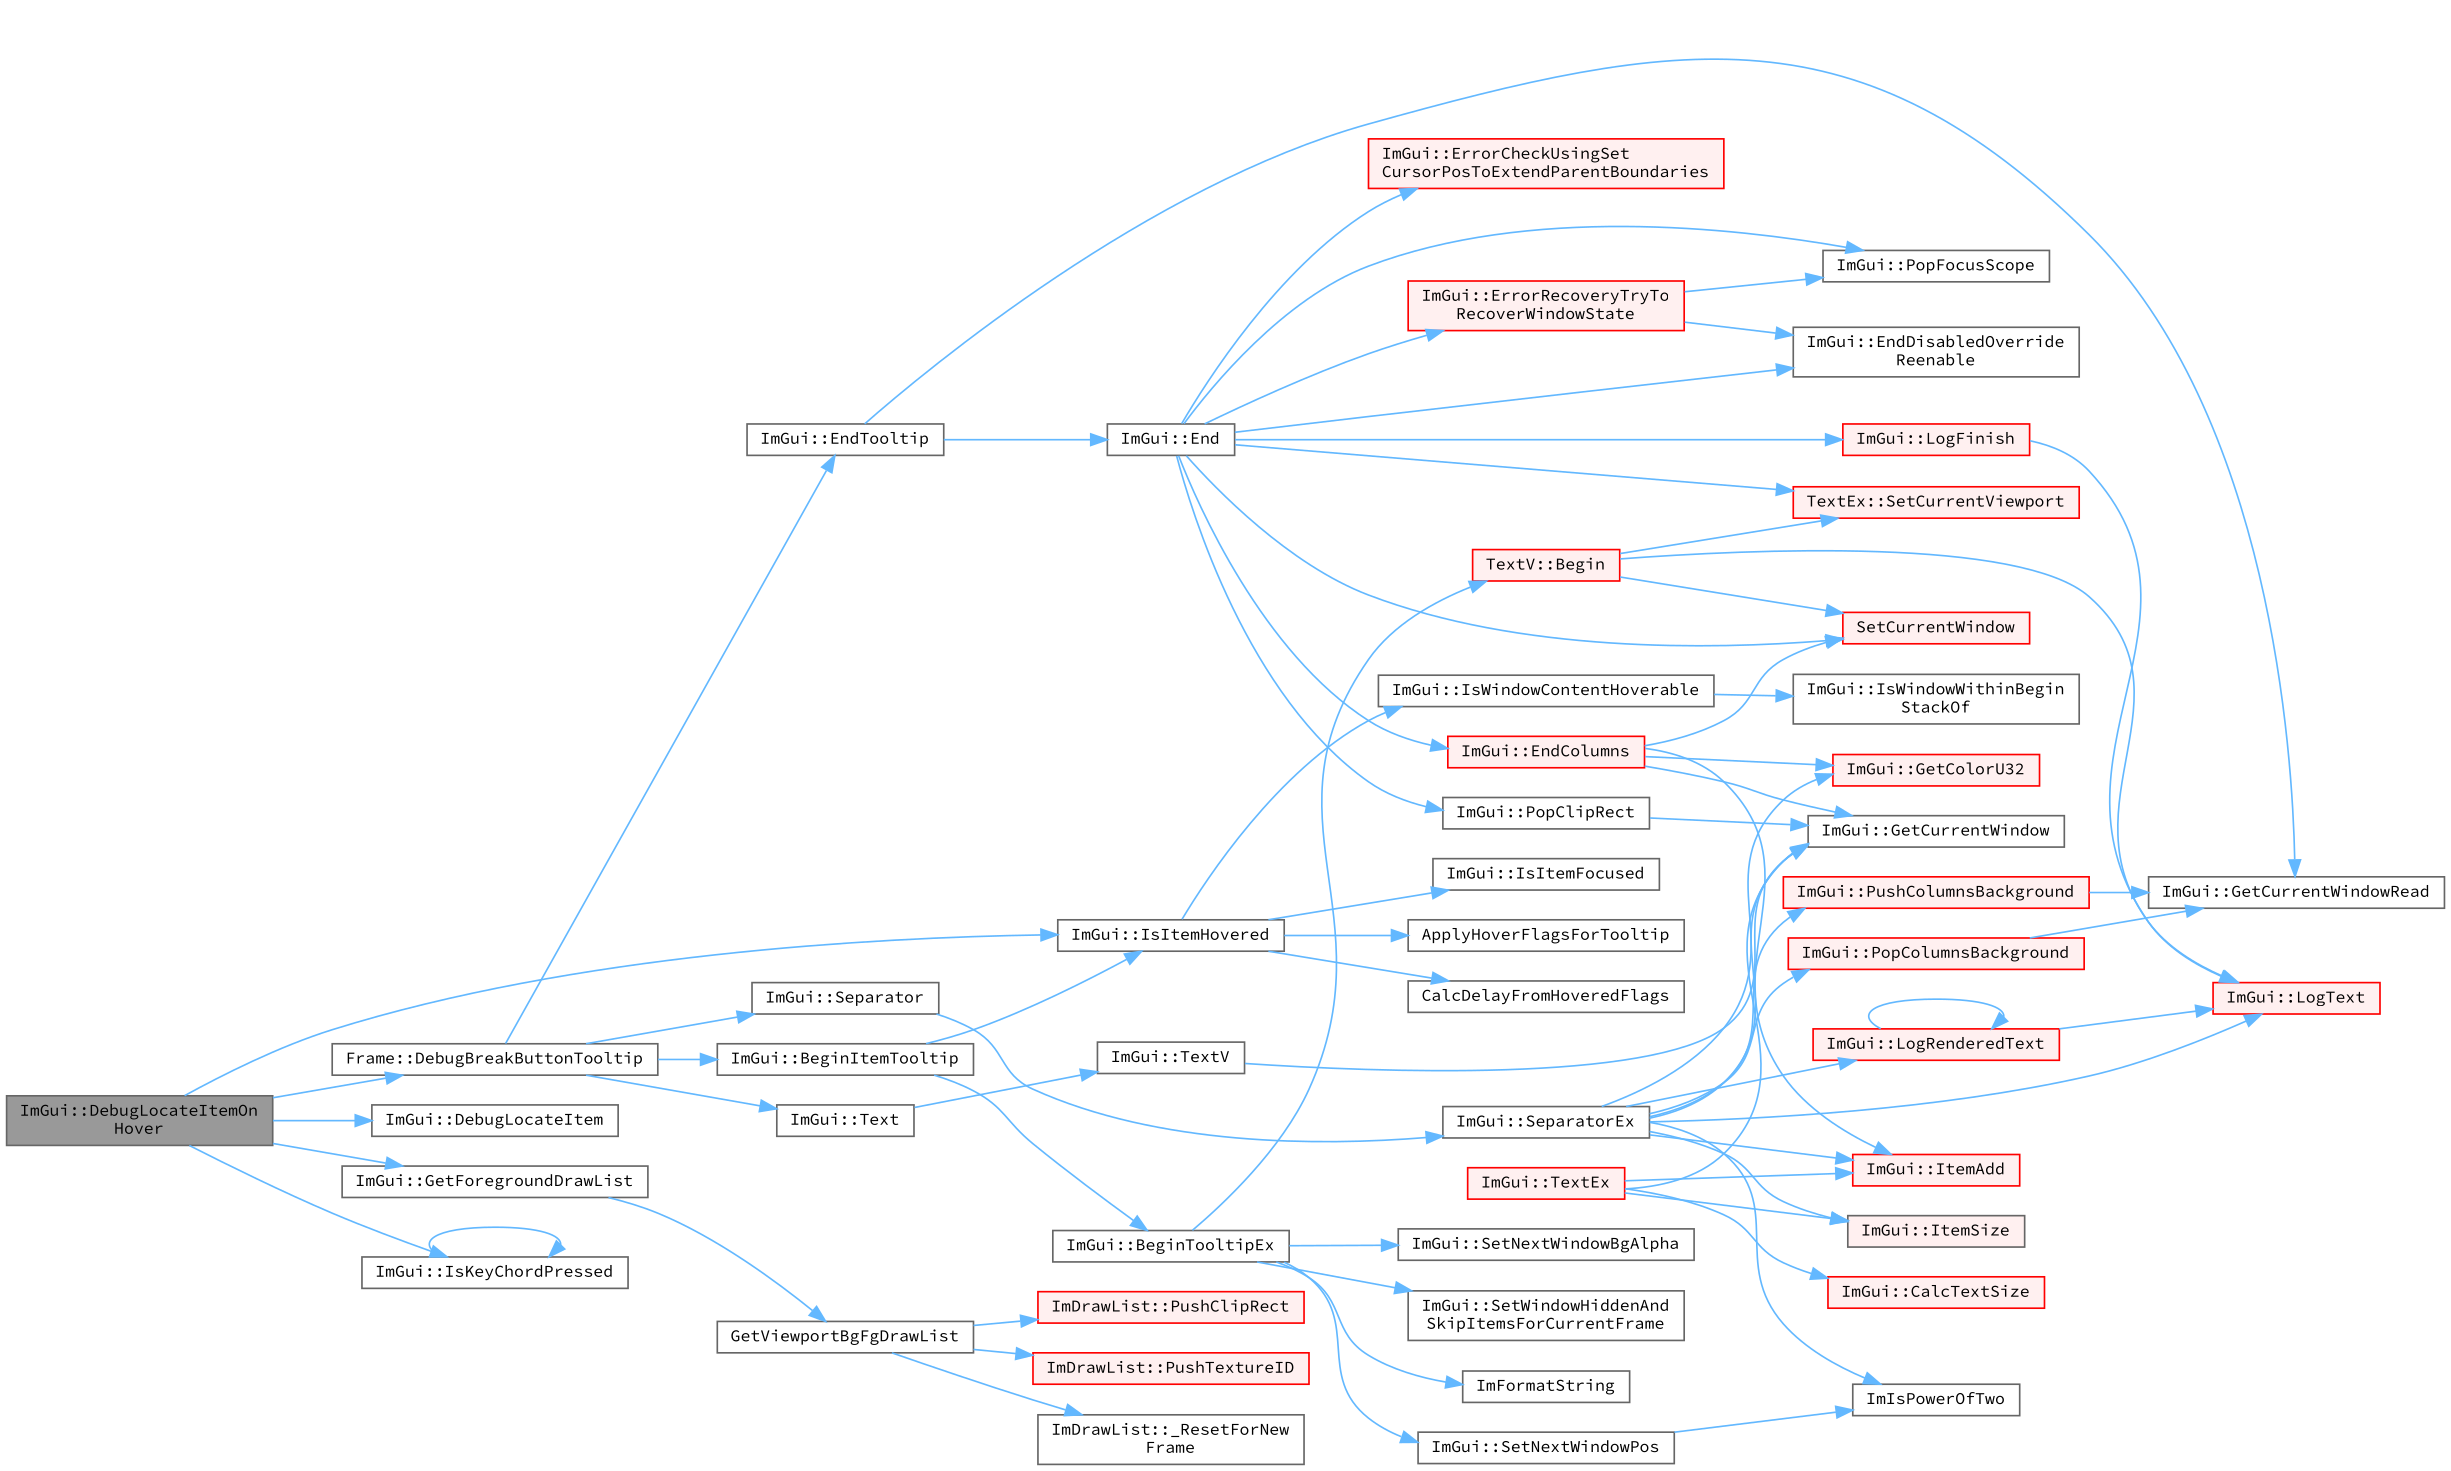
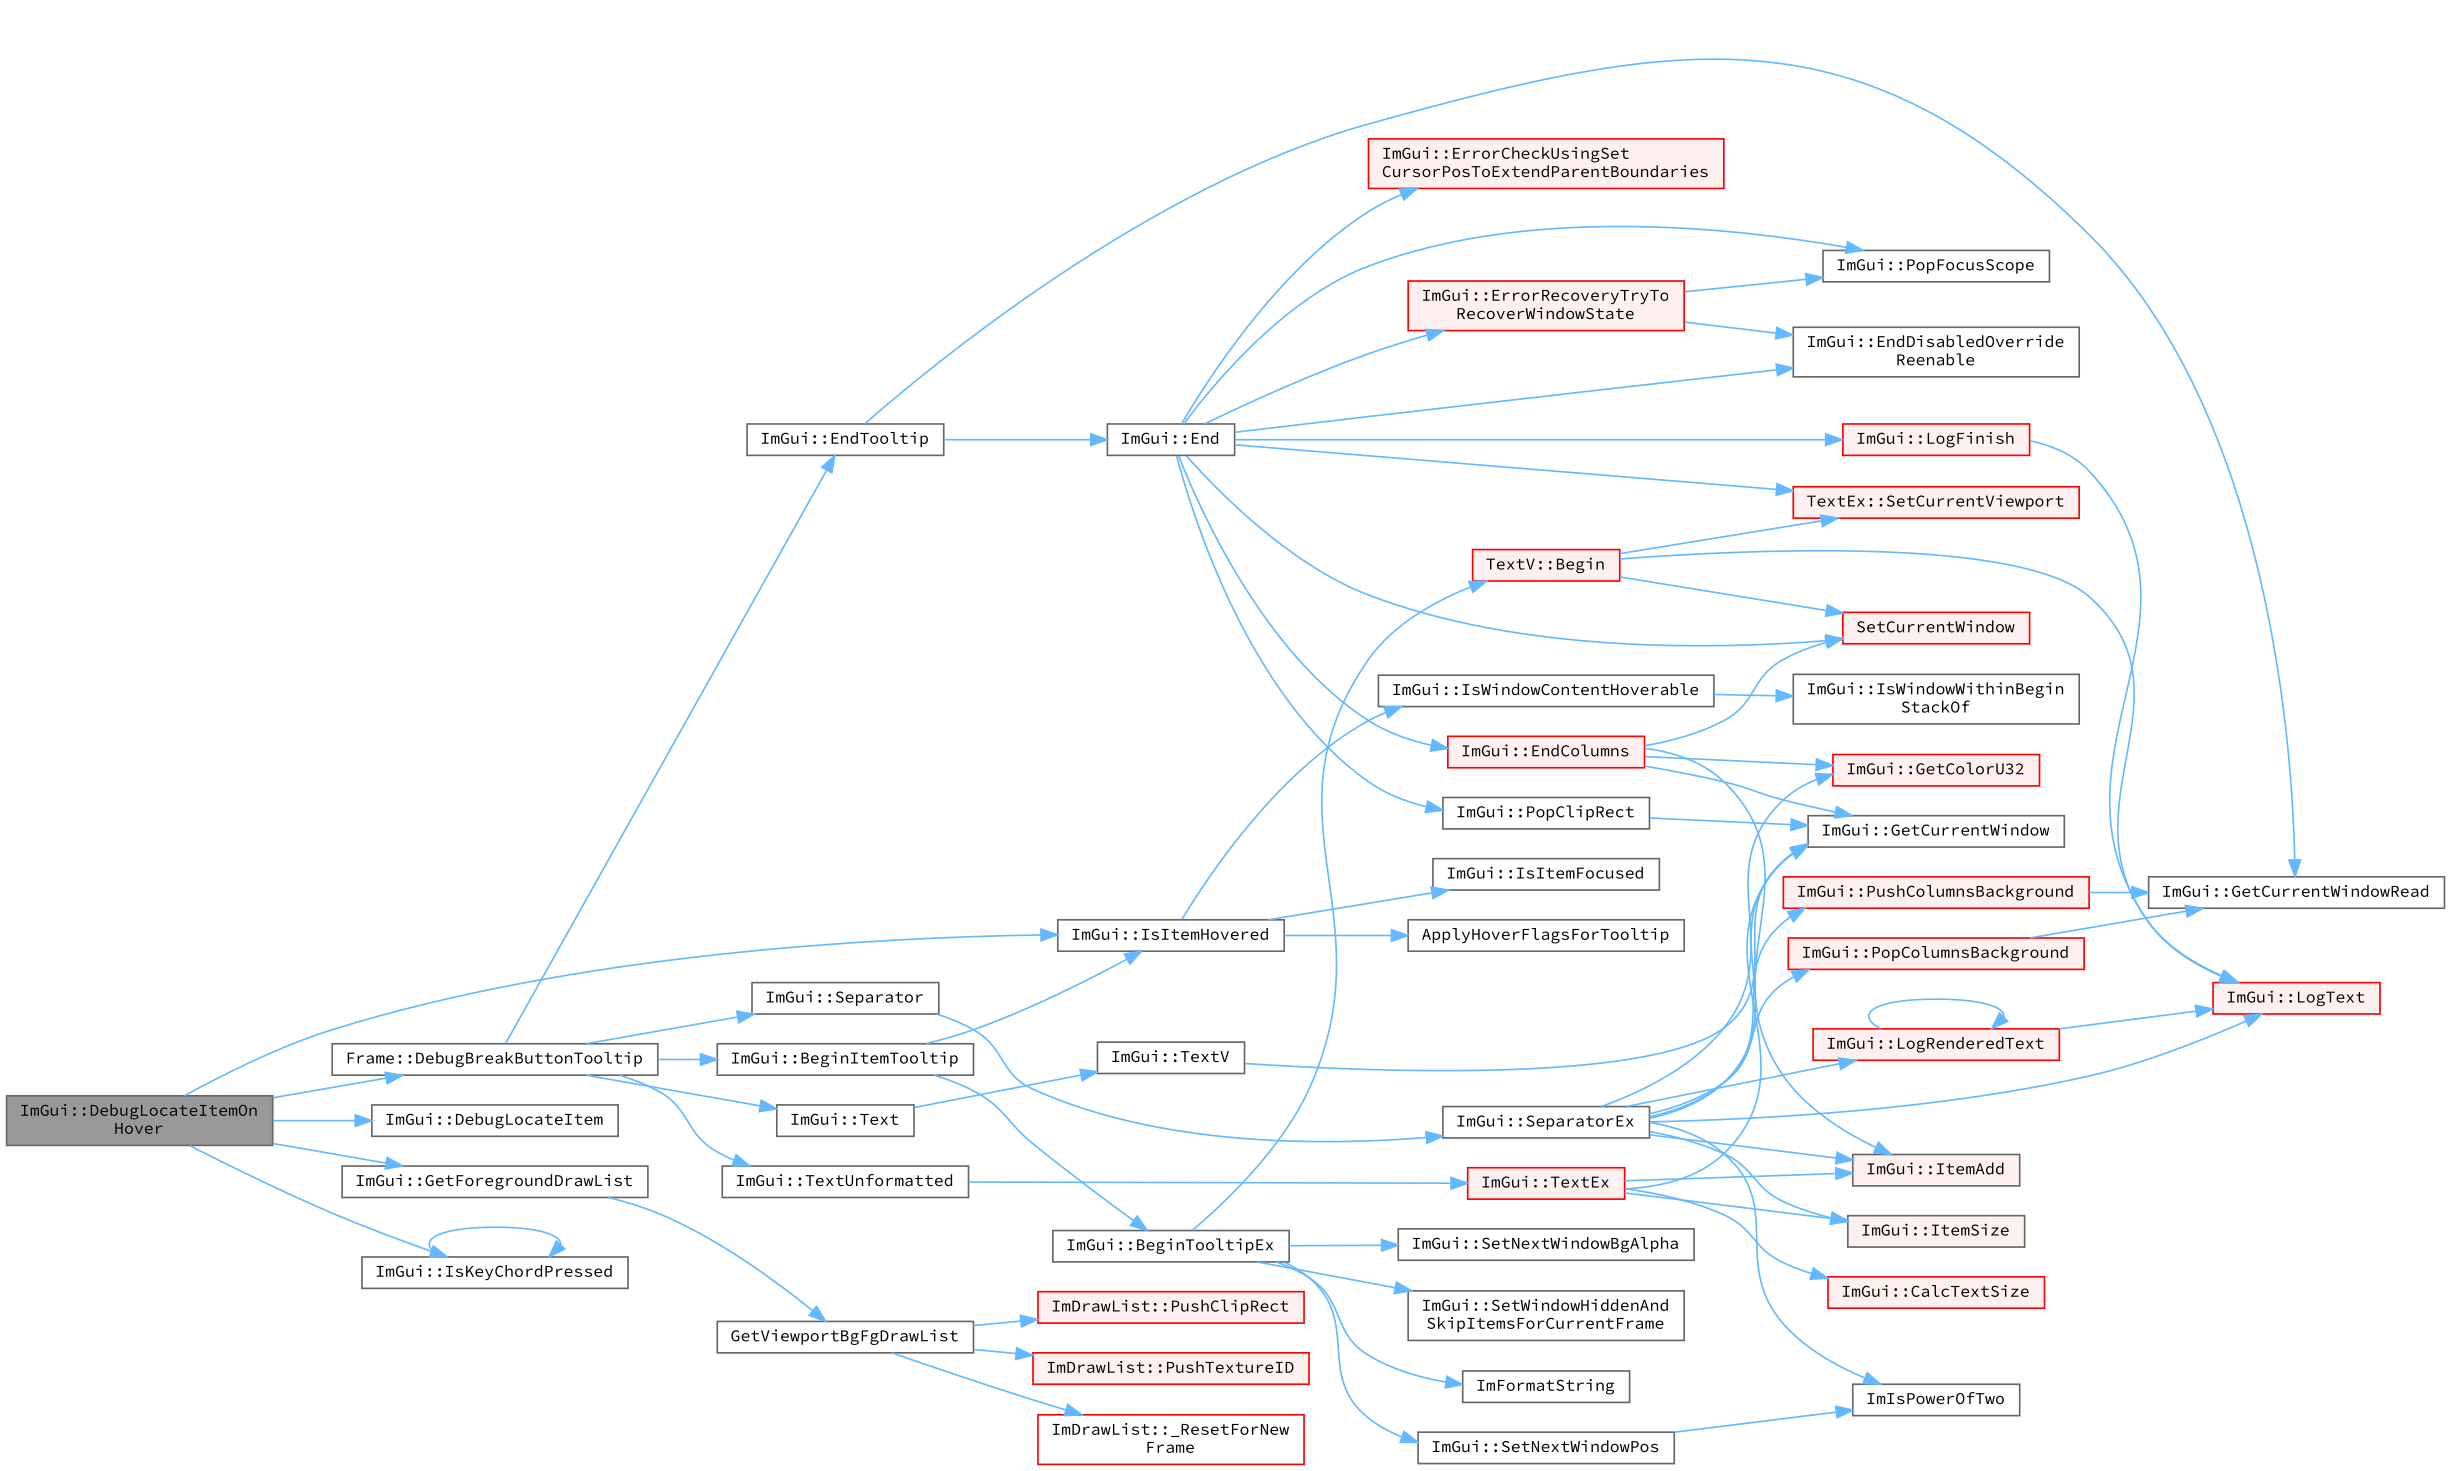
(1546, 997) -> none
(1936, 1170) -> (1936, 1170)
none -> (845, 1182)
(1171, 1440) -> (1171, 1440)
